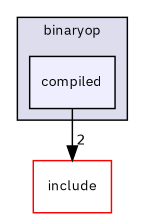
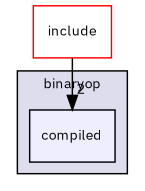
(72, 129) -> (72, 80)
